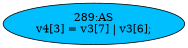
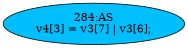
(94, 24) -> (94, 24)
